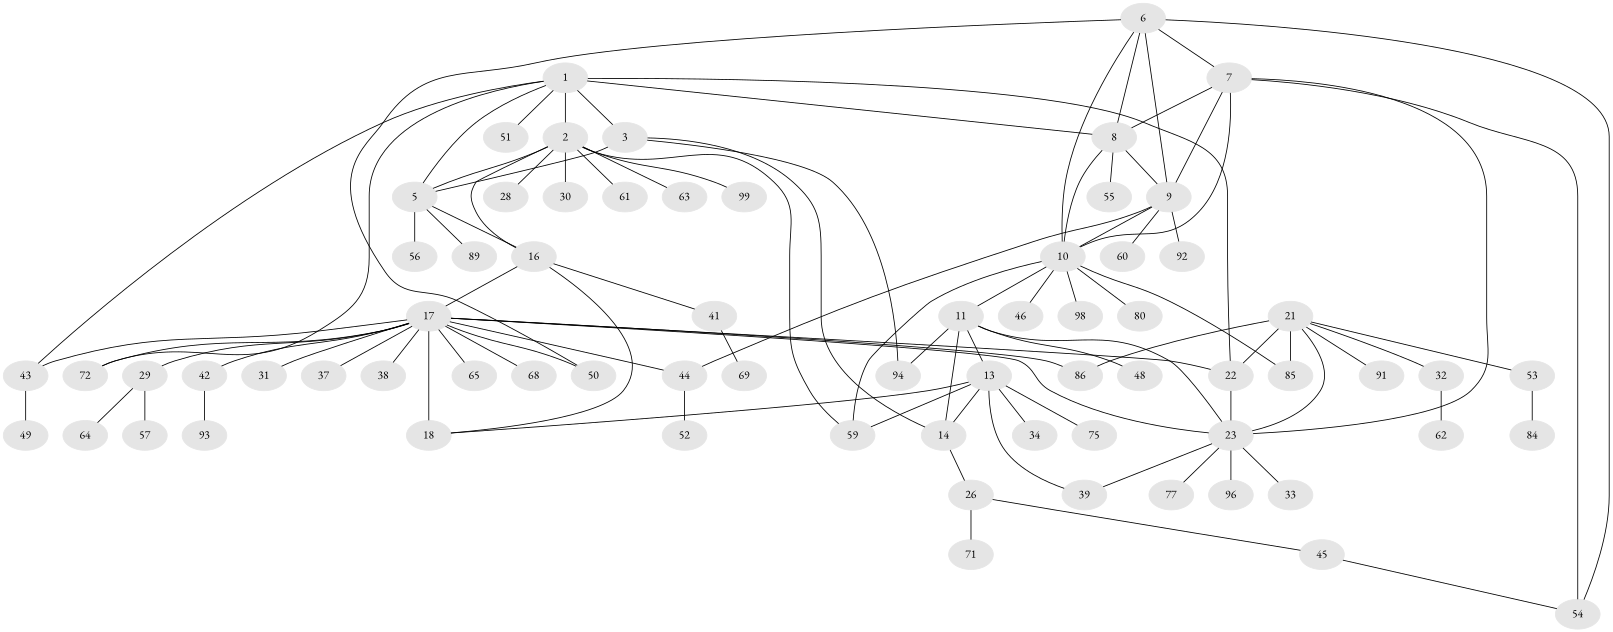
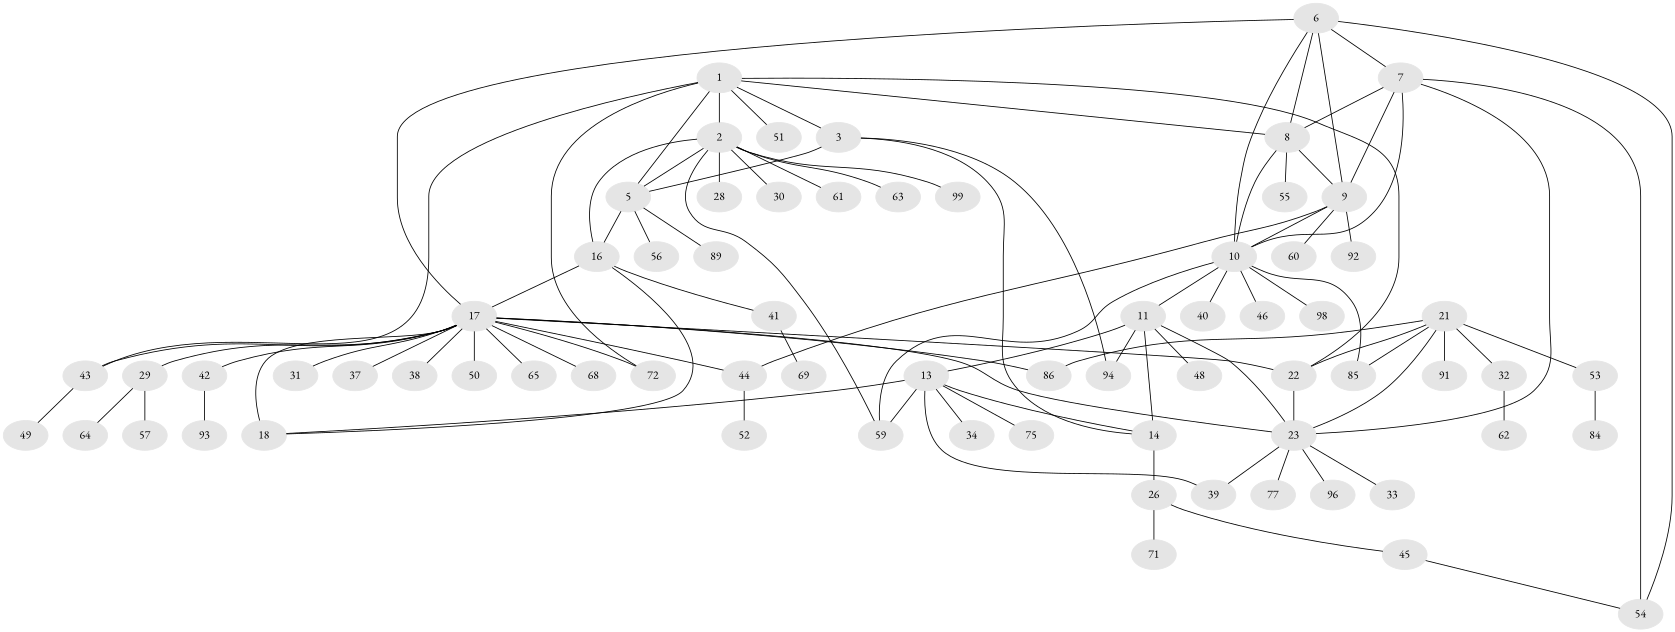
(552, 60) -> (742, 49)
(1140, 316) -> (1203, 316)
